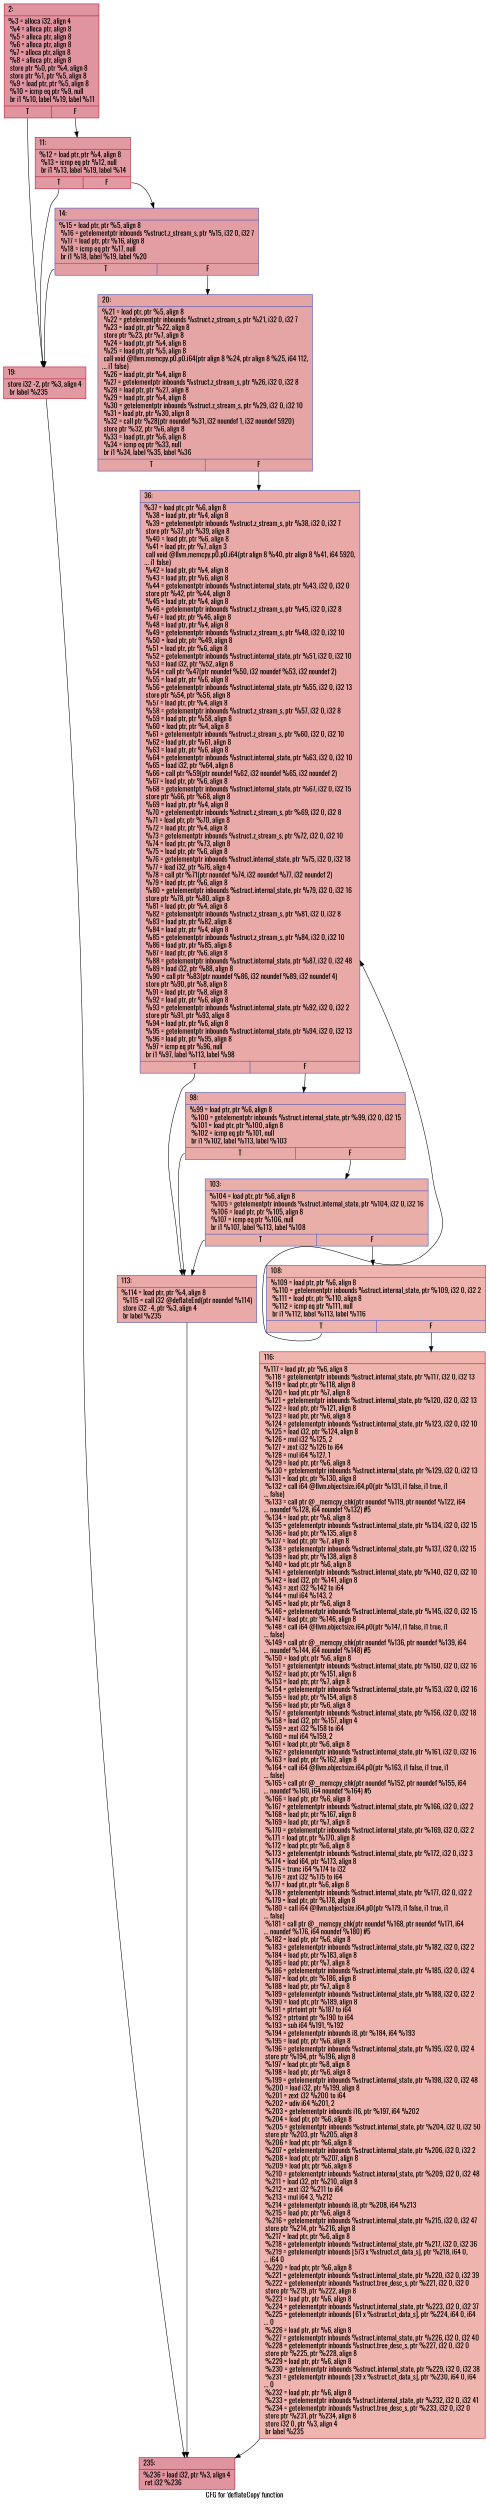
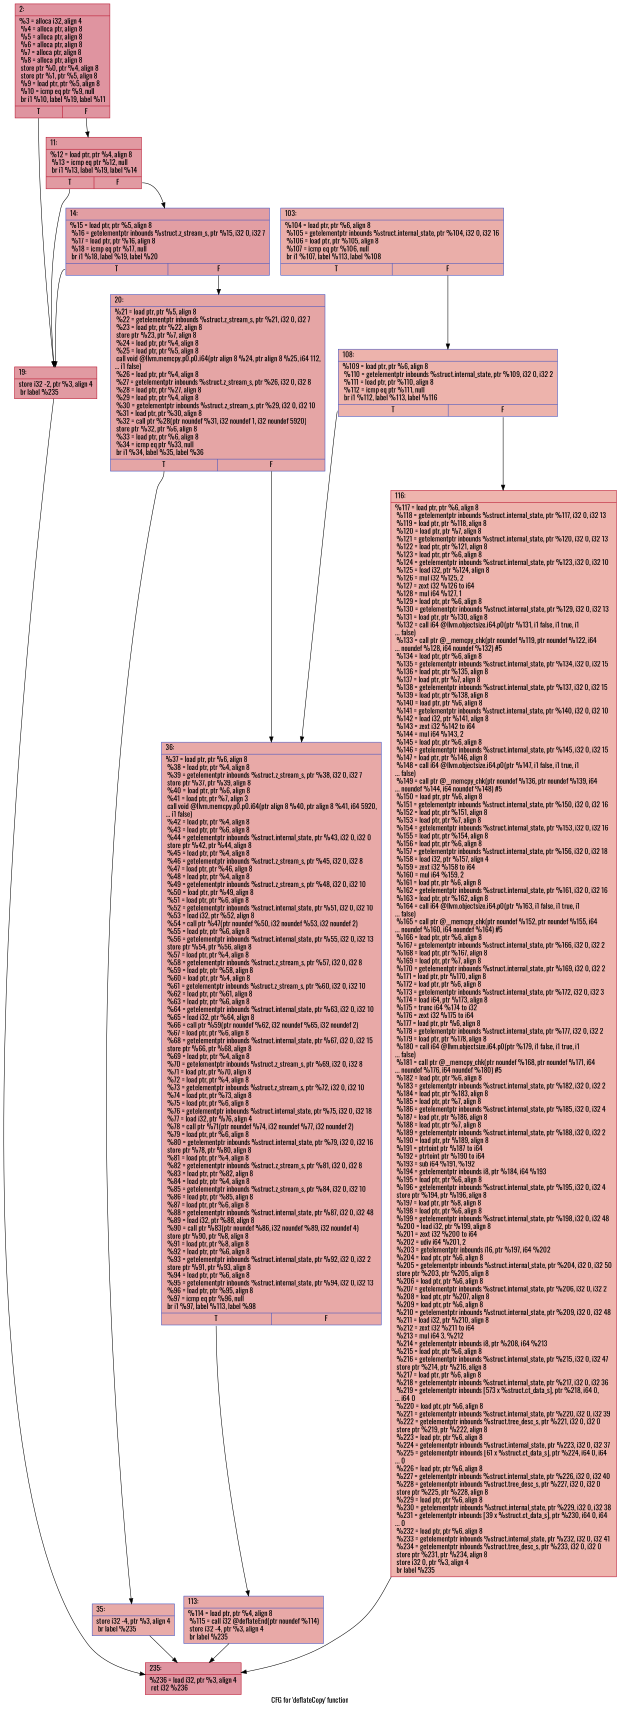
(295, 1126) -> none
(197, 1254) -> none
none -> (133, 1620)
